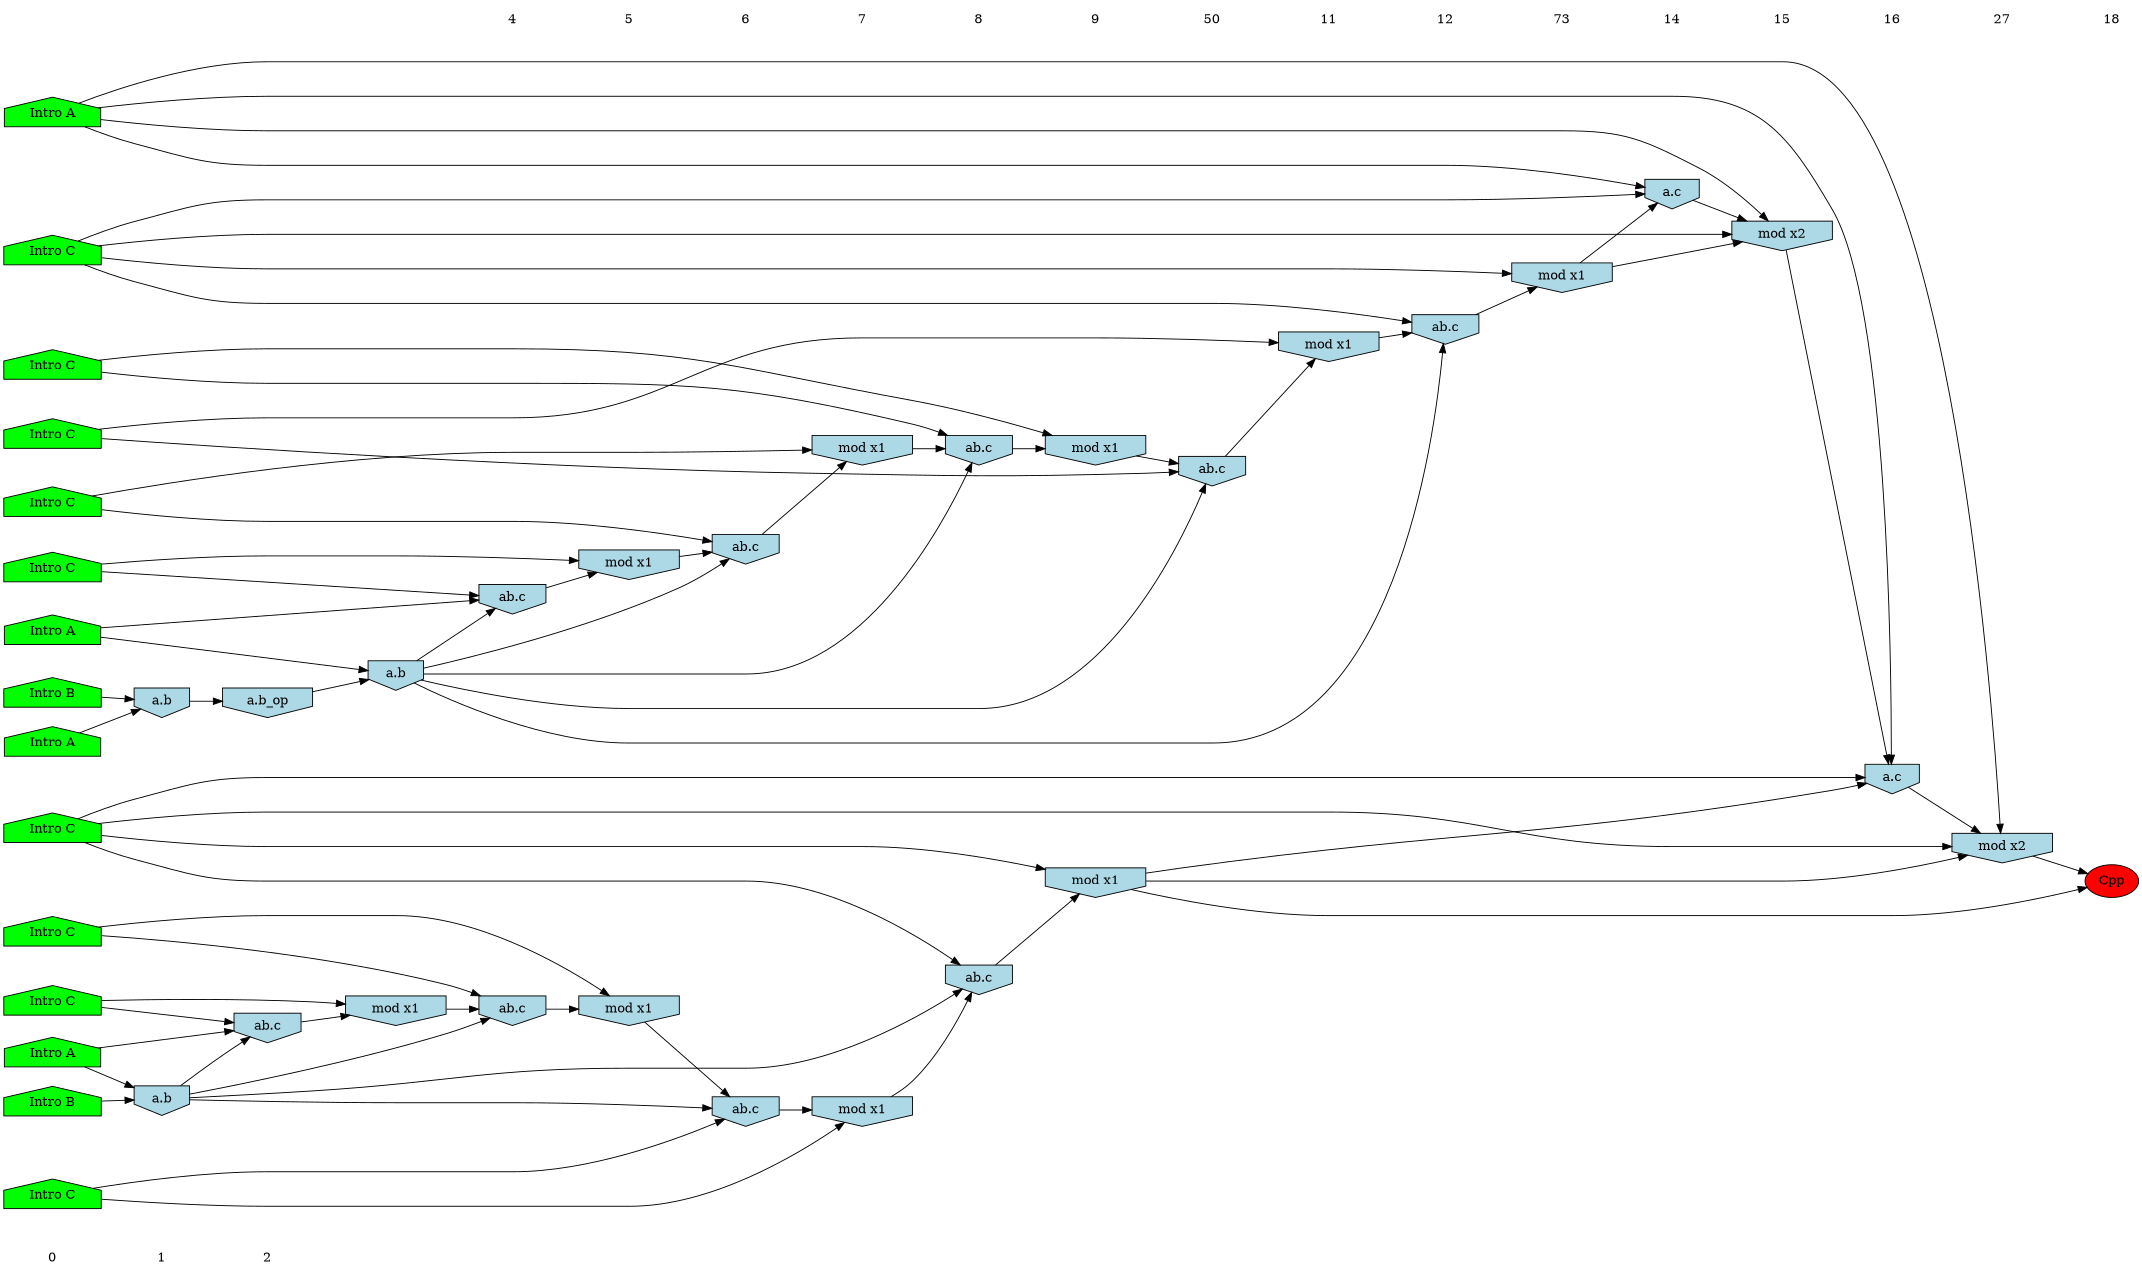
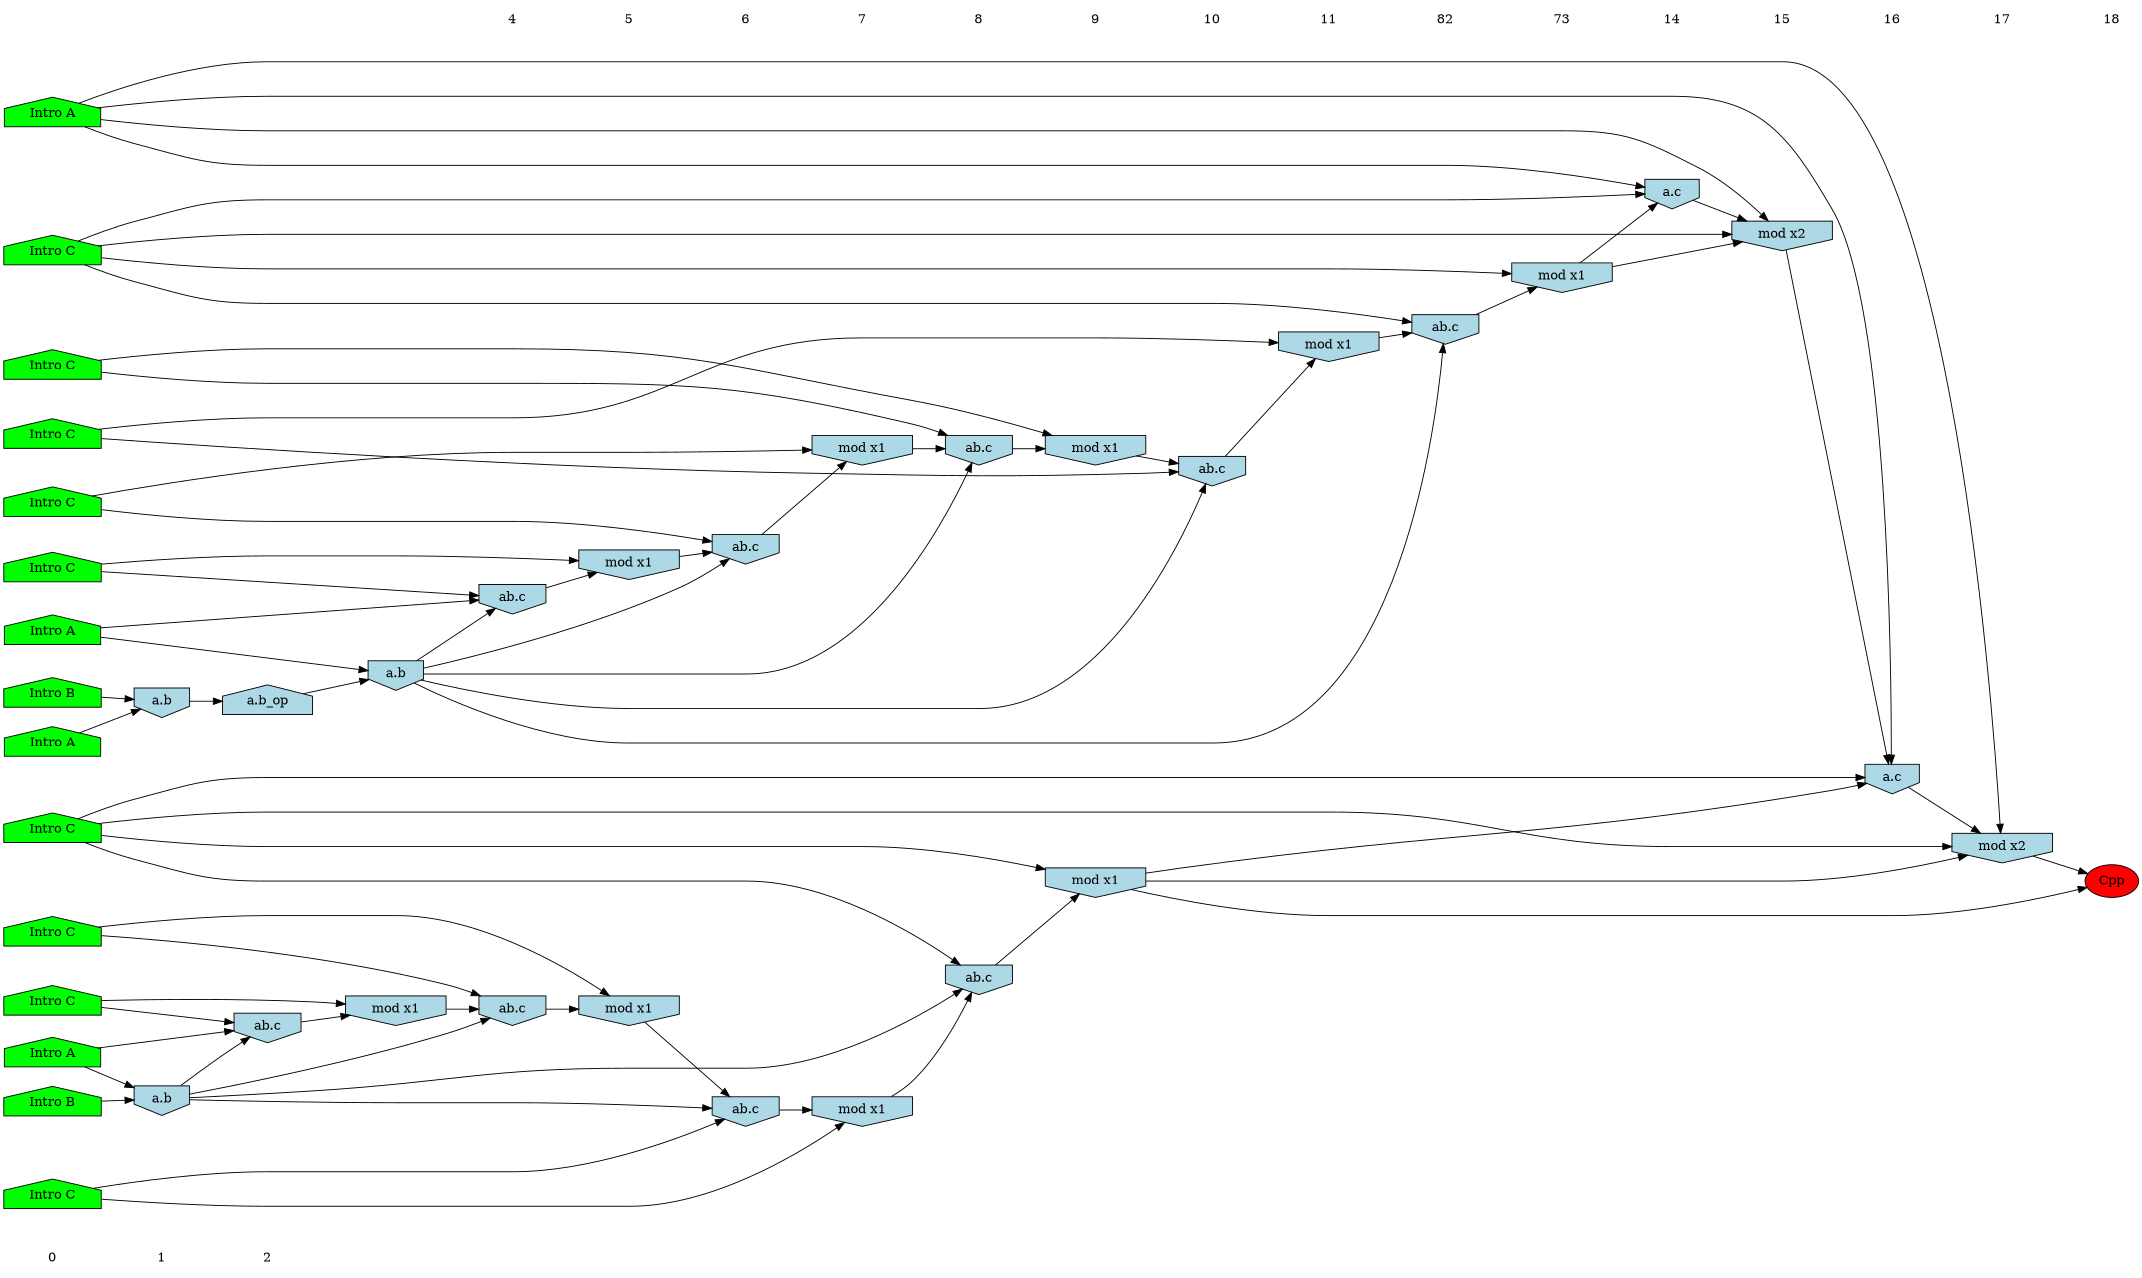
(1212, 20) -> (1212, 20)
(1445, 20) -> (1445, 20)
(2002, 20) -> (2002, 20)
(268, 701) -> (268, 701)
